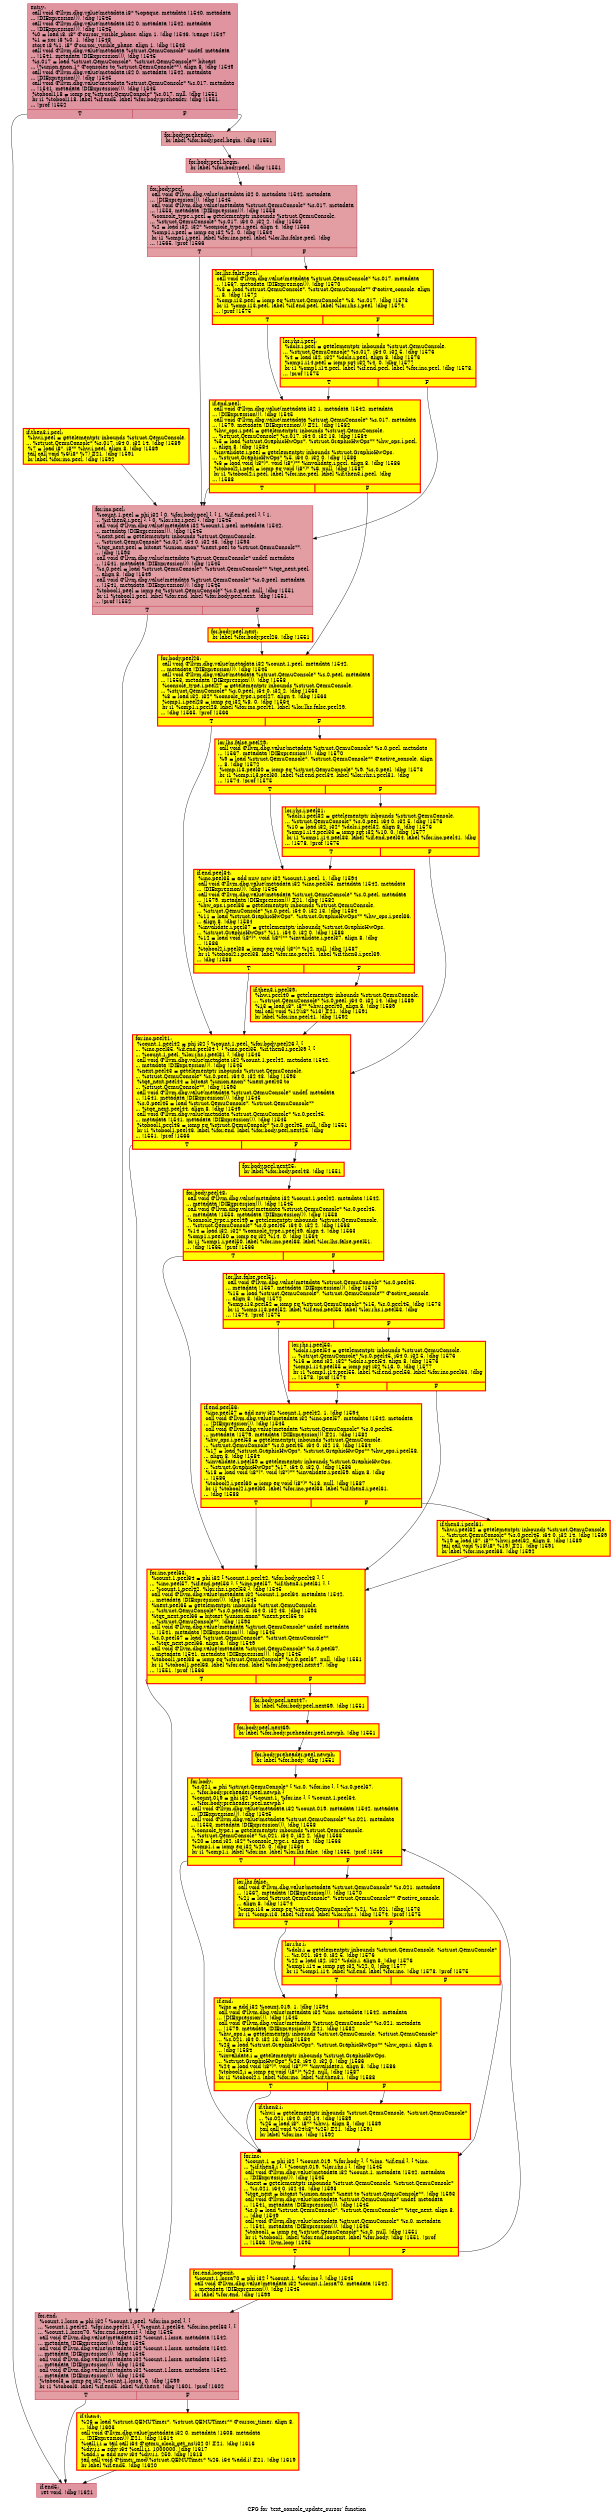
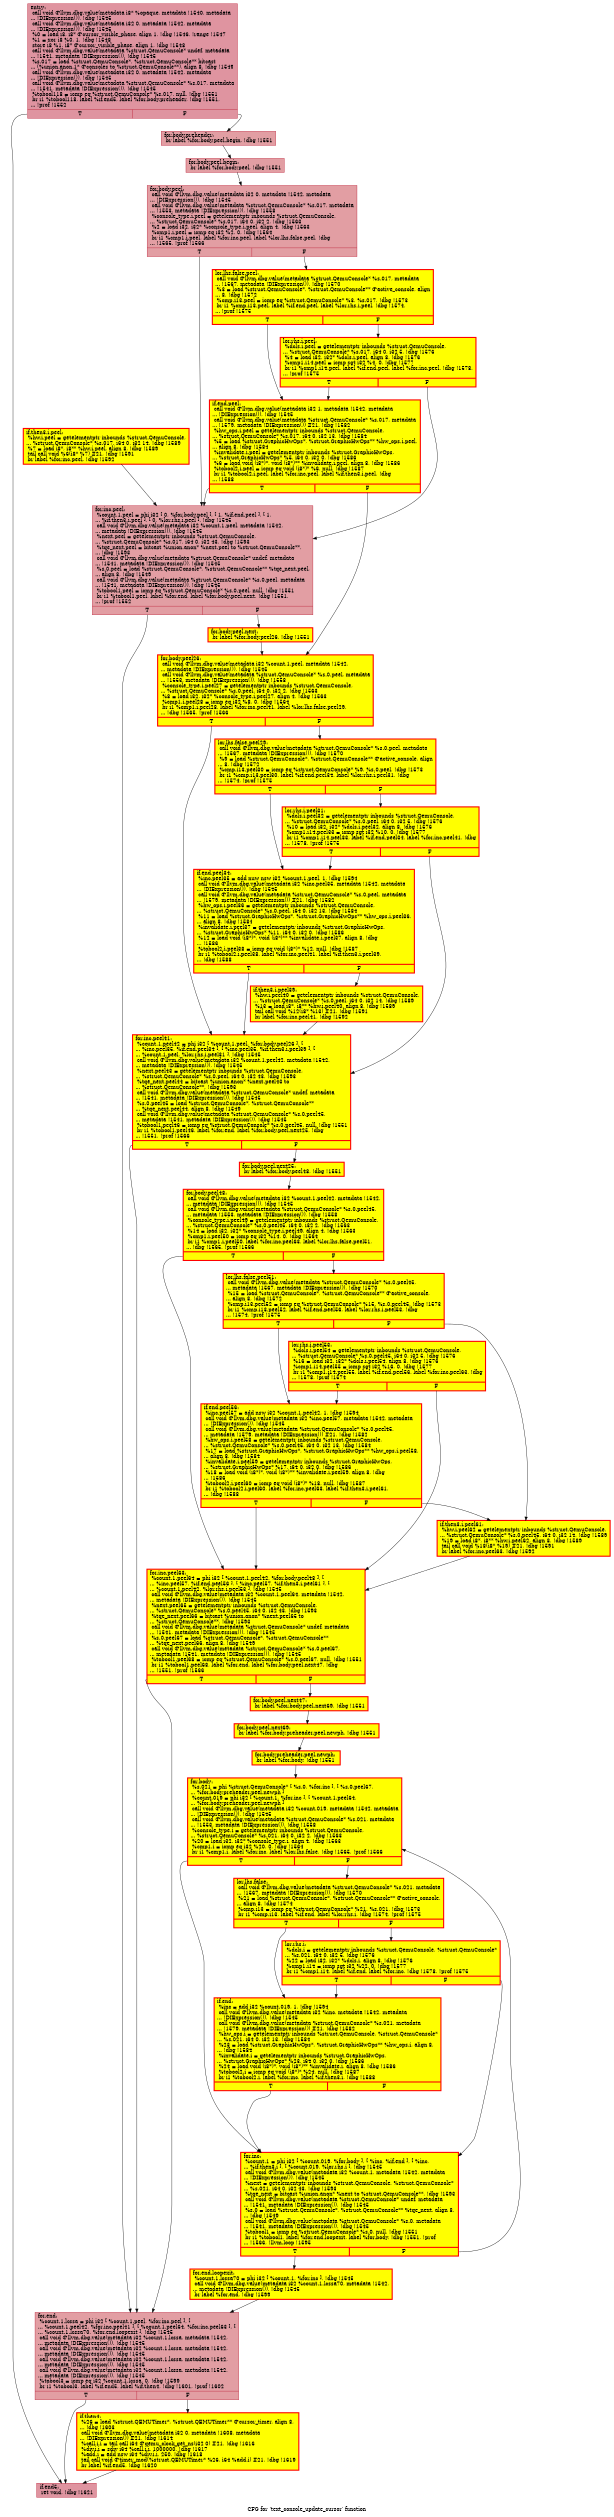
(389, 1333) -> (518, 1401)
(363, 2122) -> none
